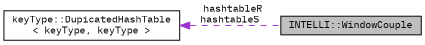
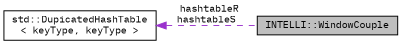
(92, 26) -> (80, 26)
